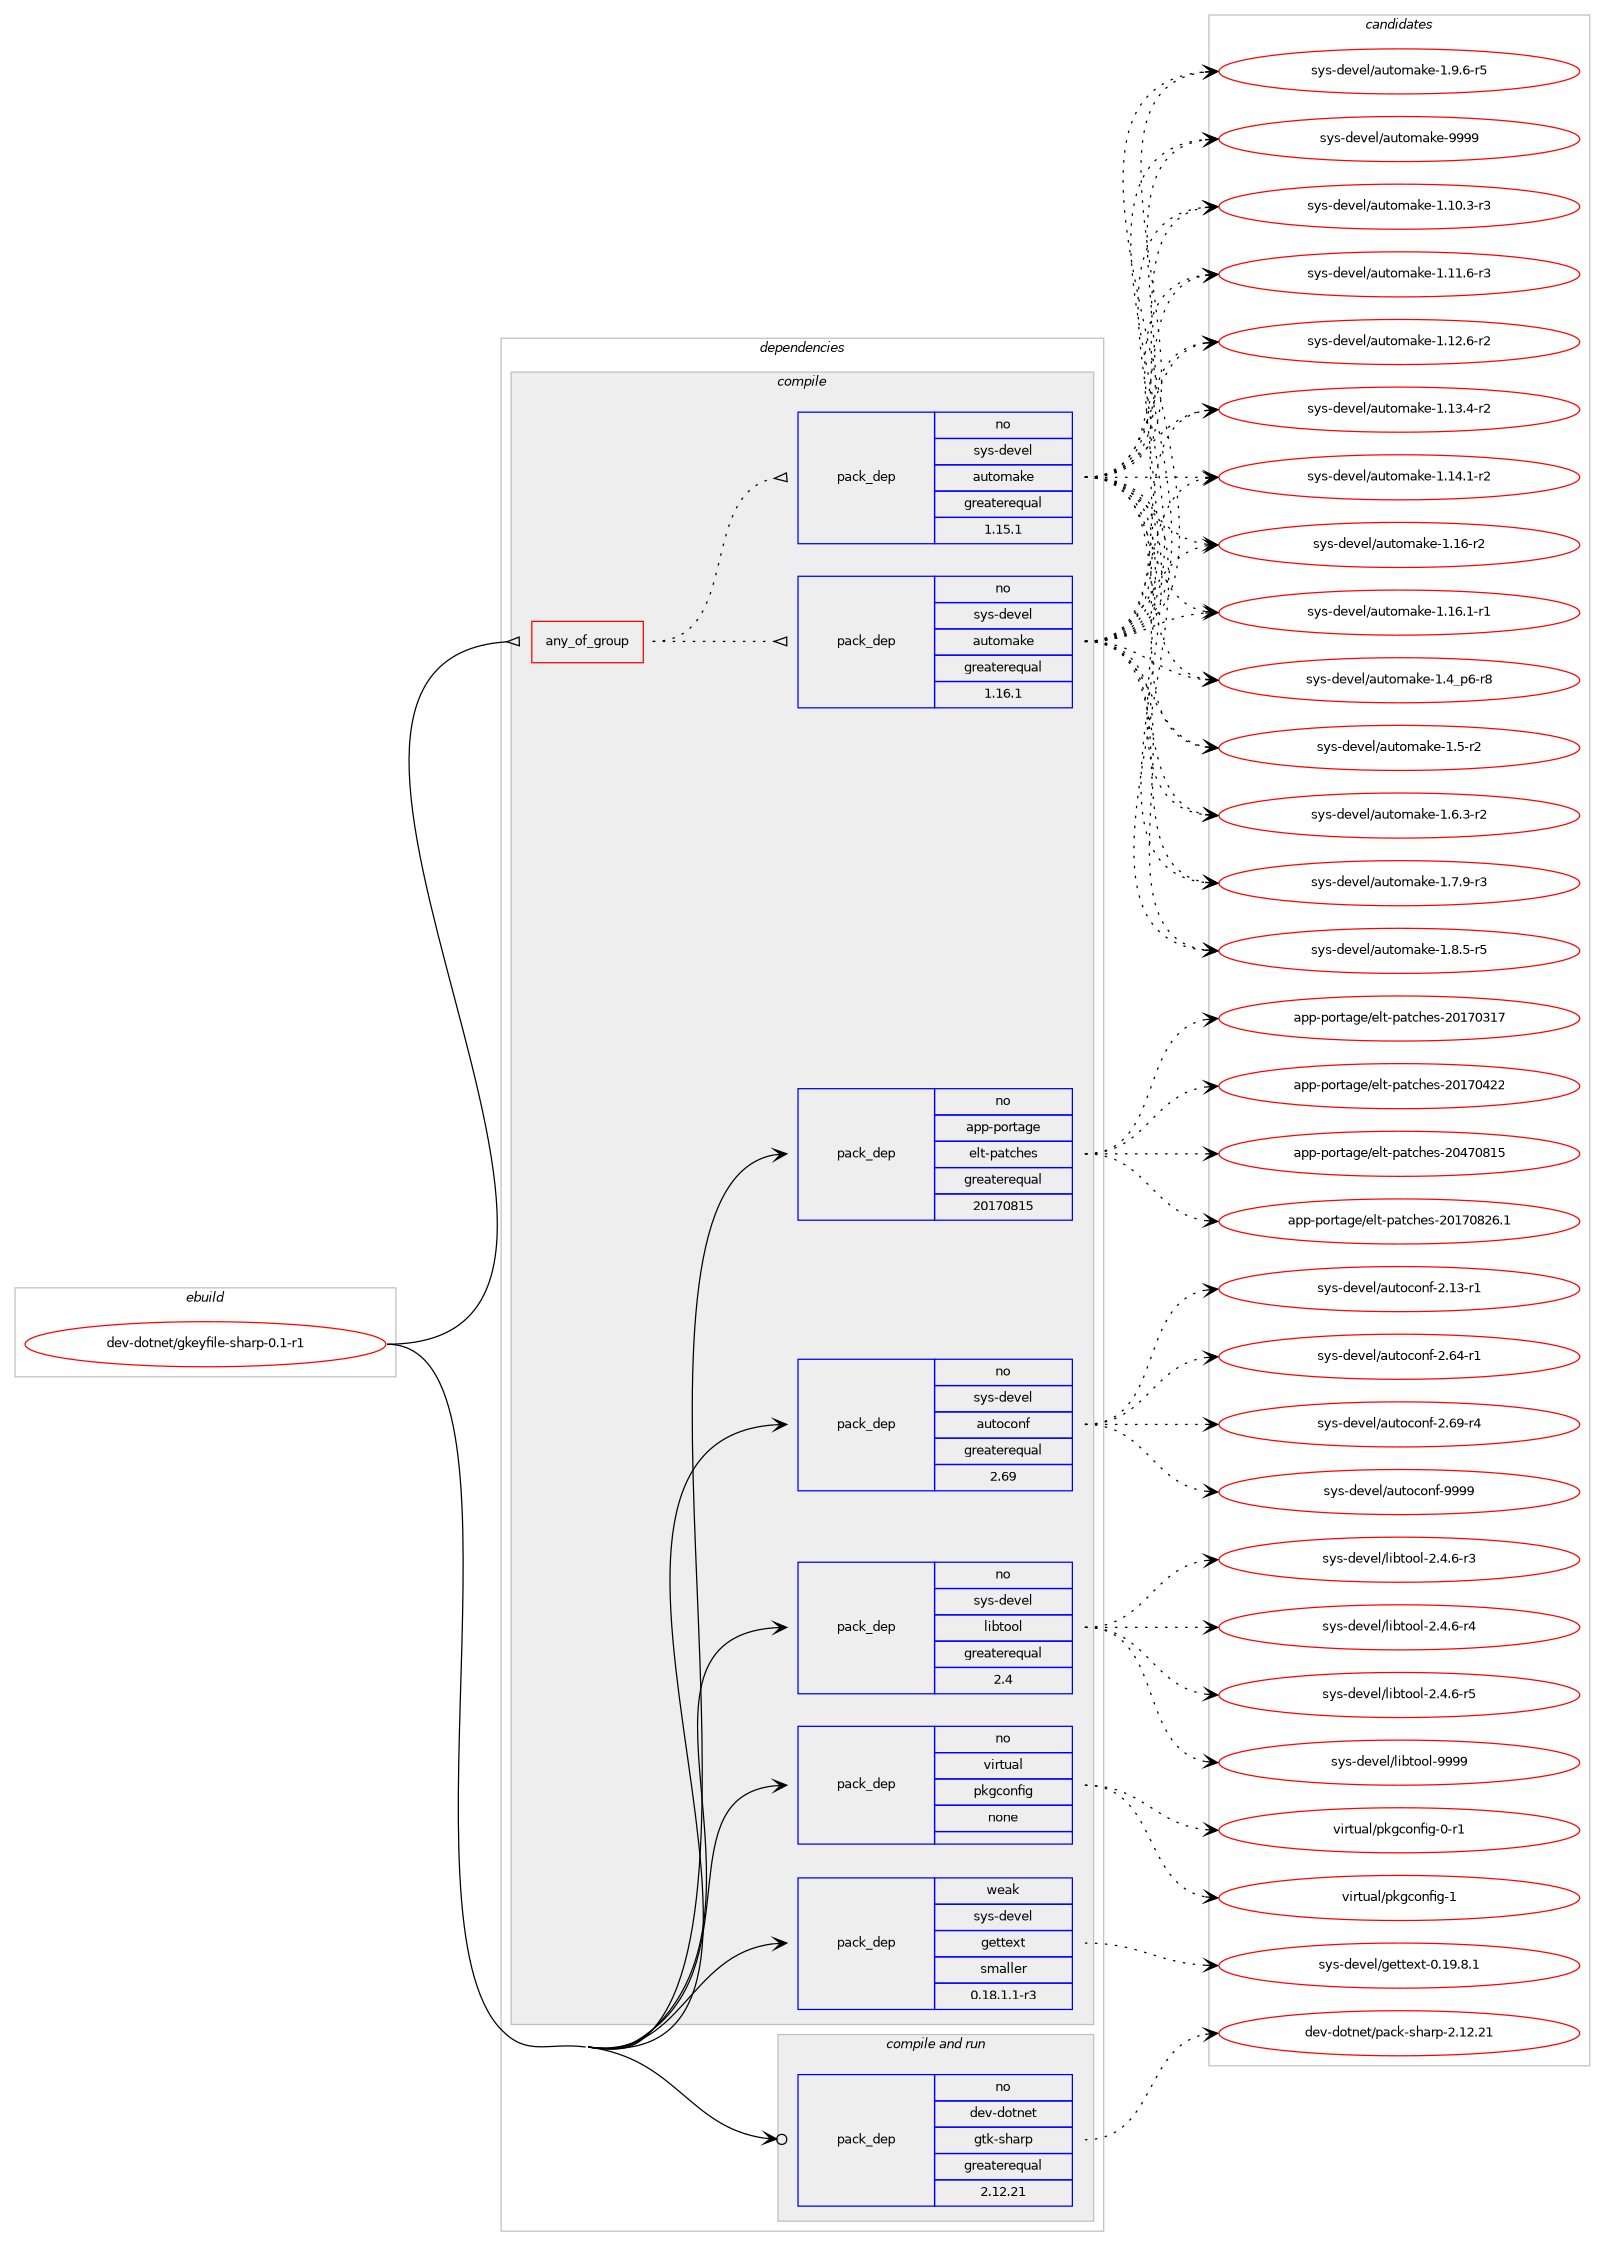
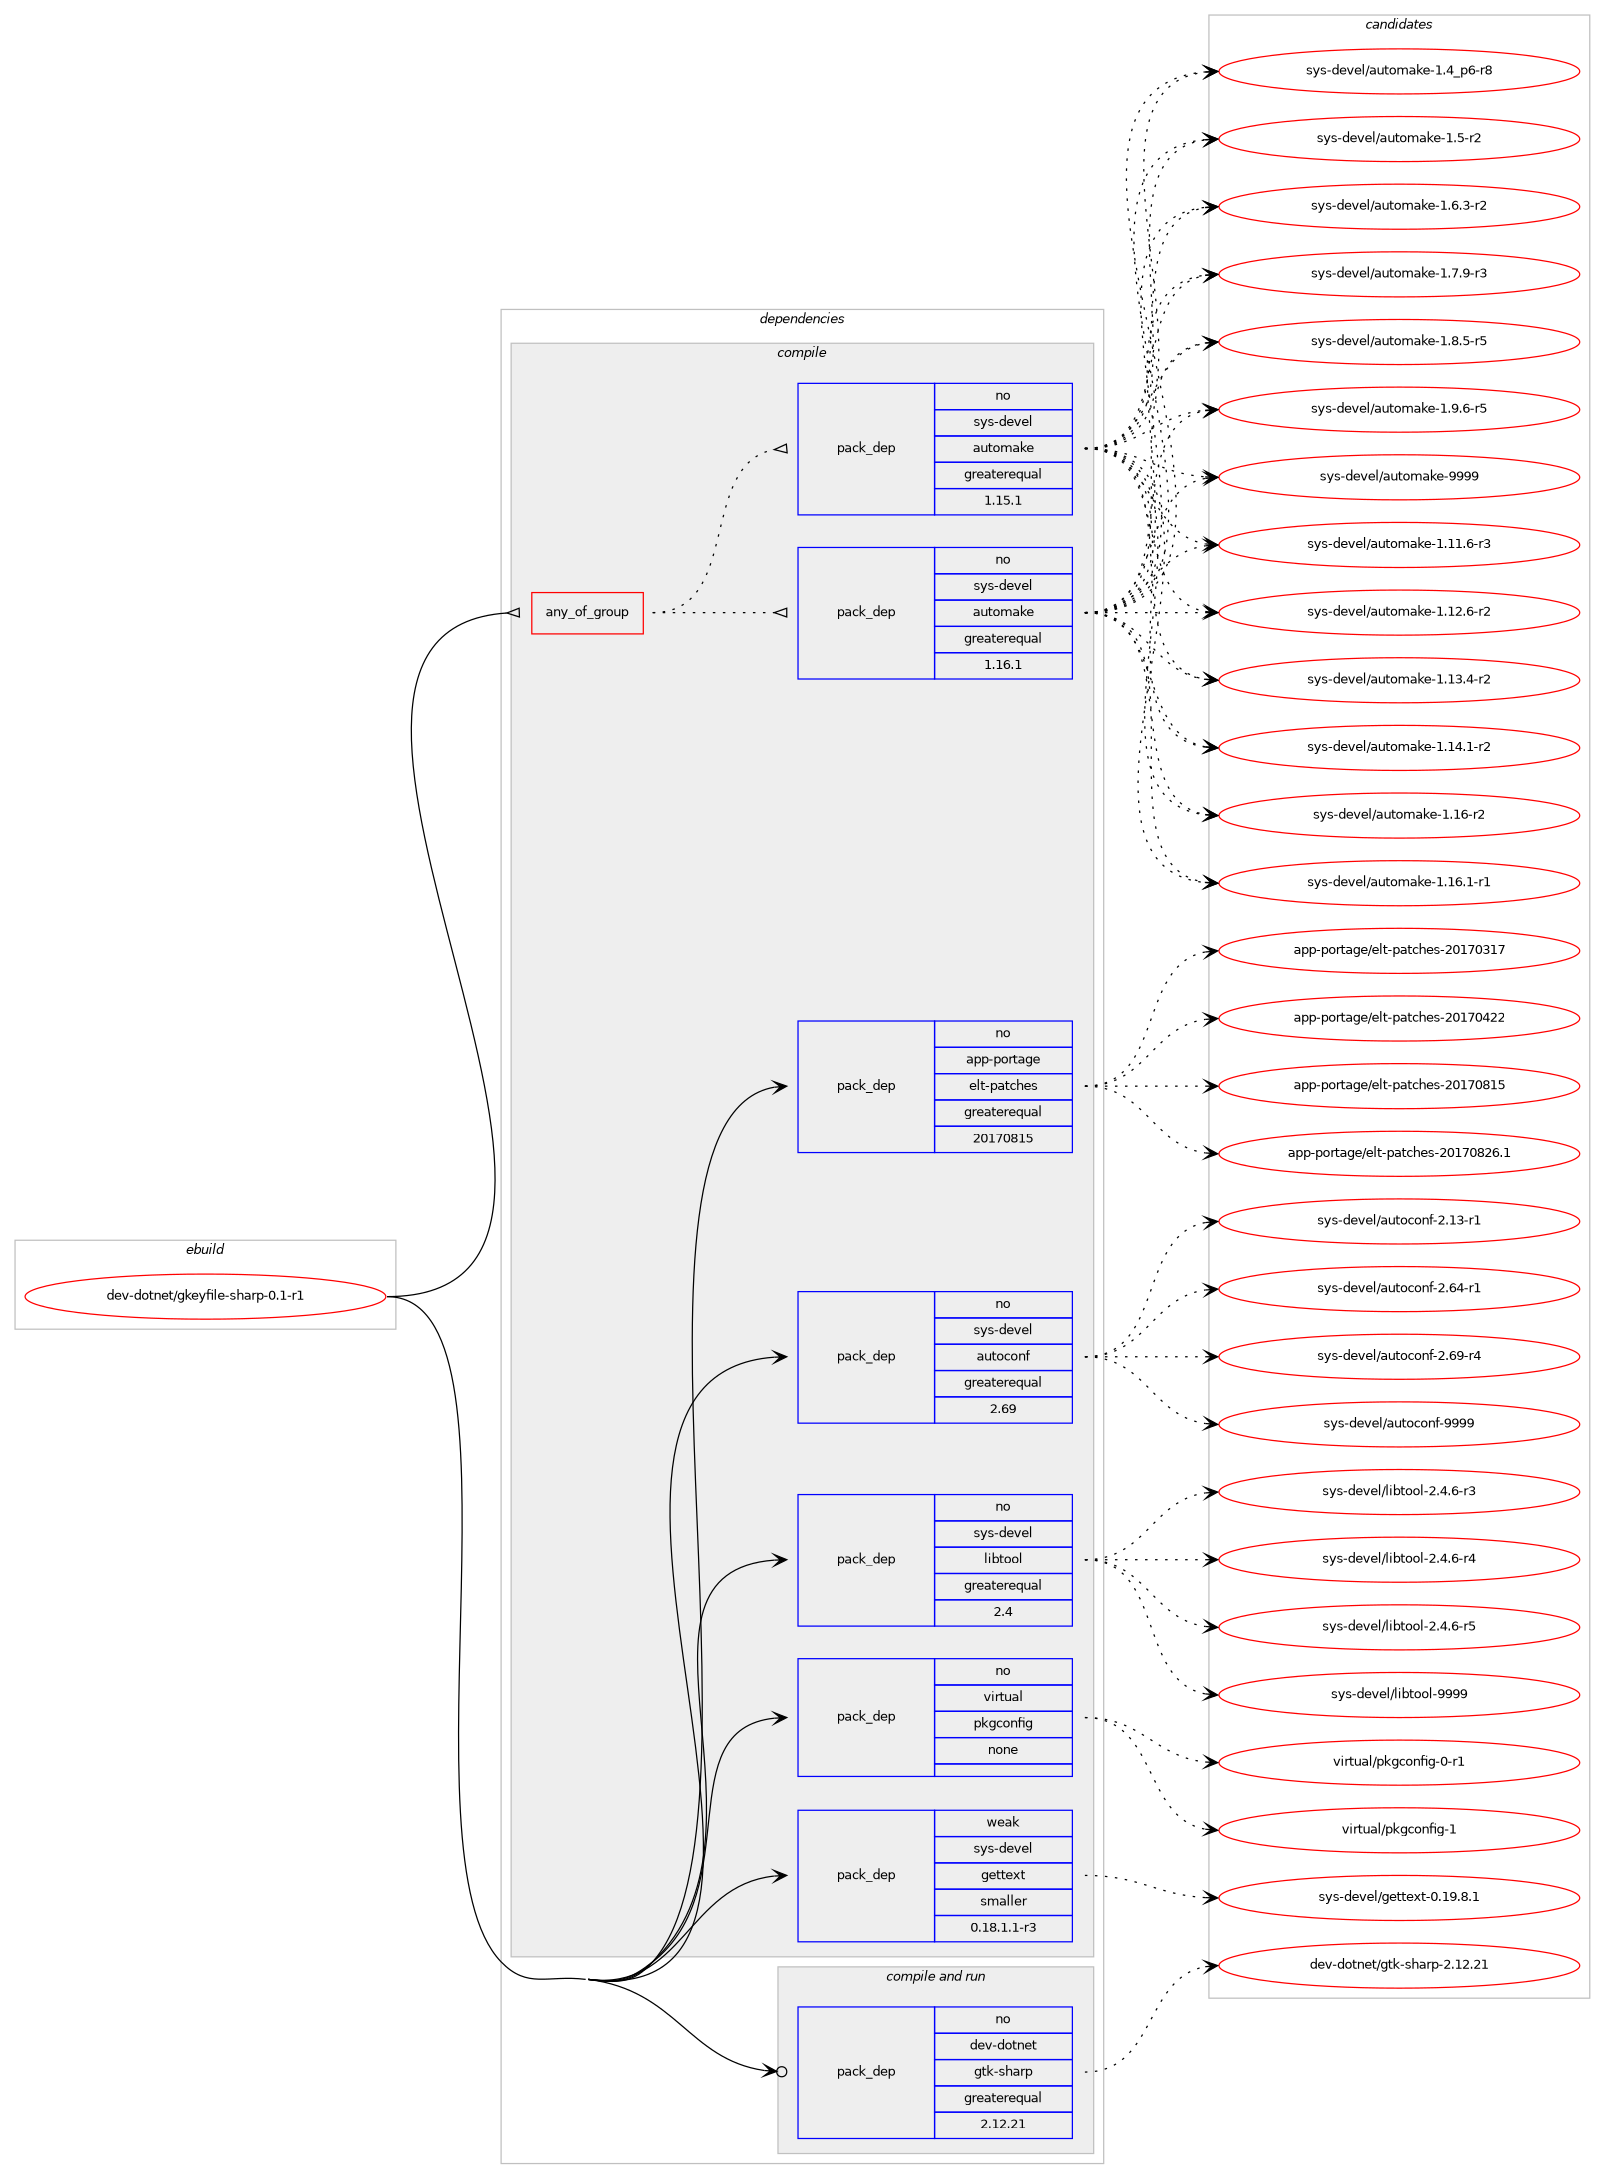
(1399, 207) -> none
(1399, 1154) -> (1399, 1086)
(1399, 2033) -> (1399, 1966)
